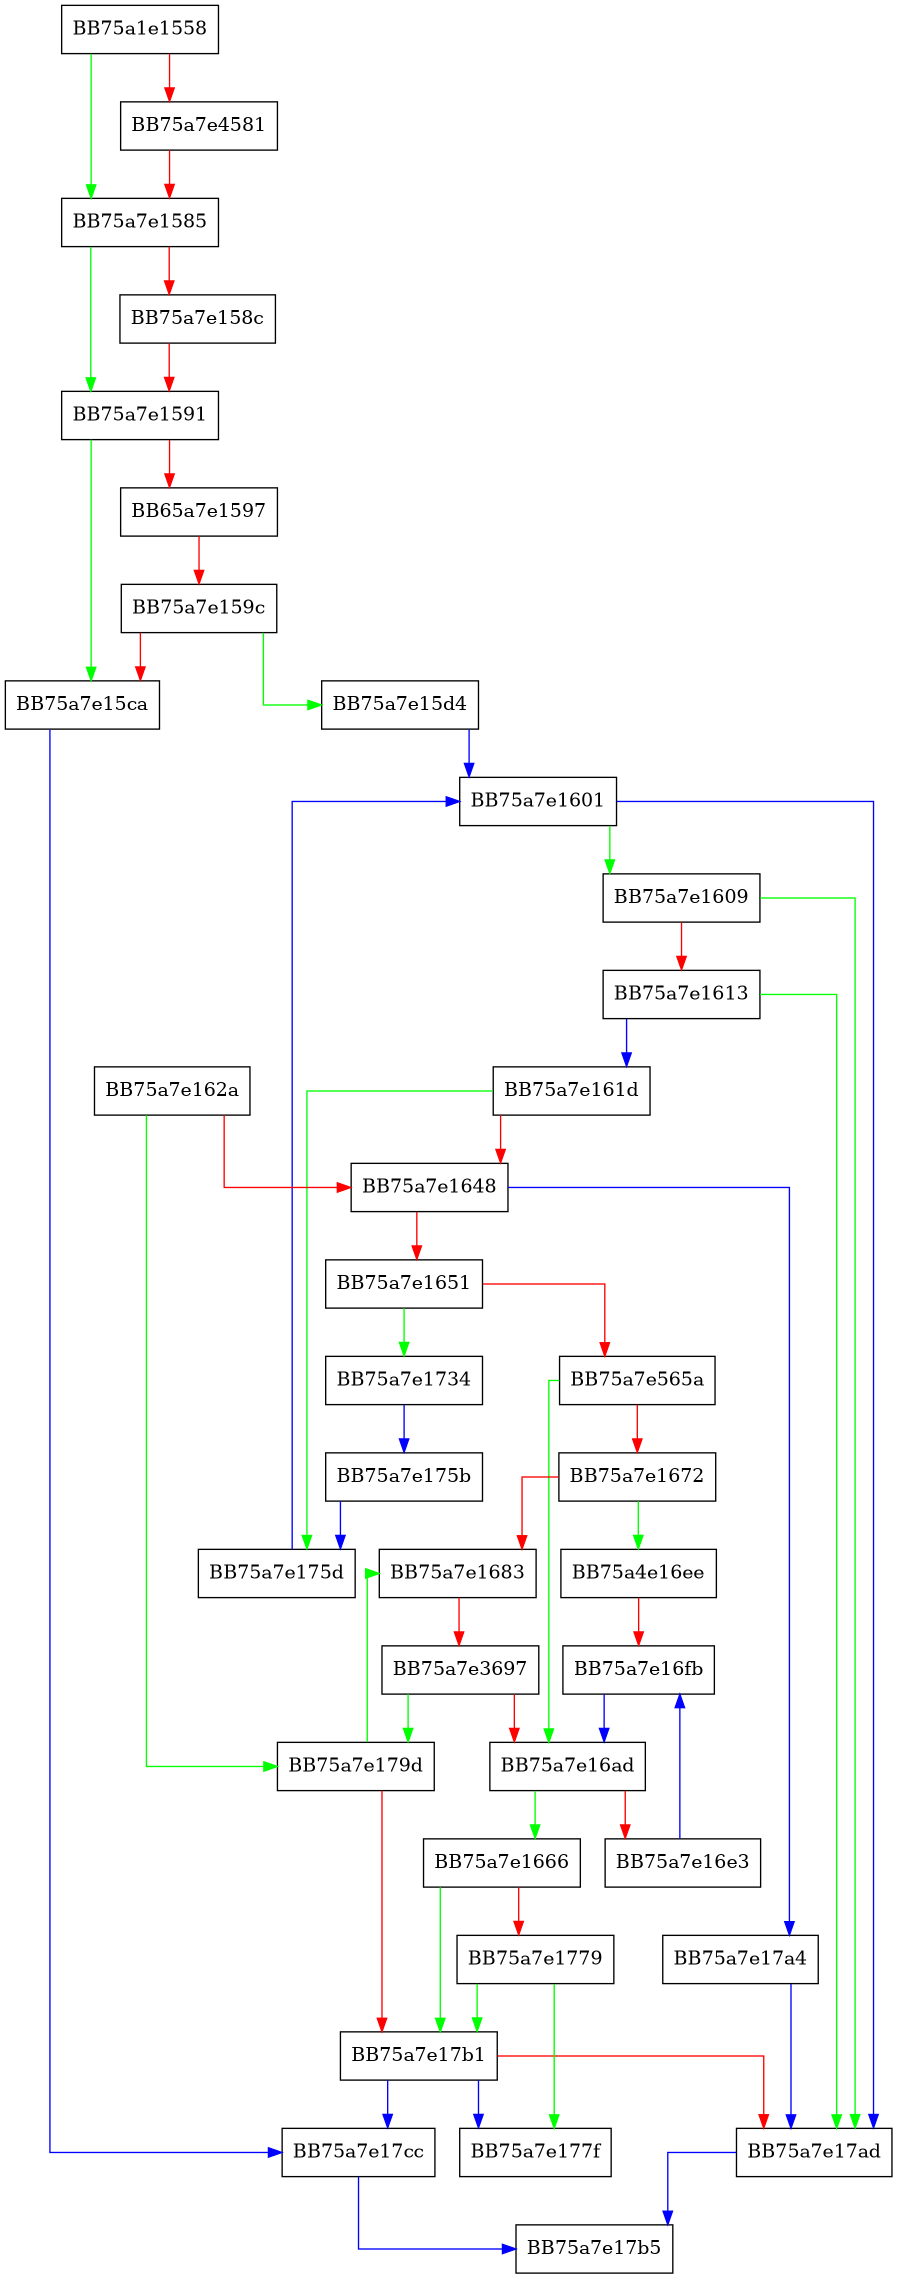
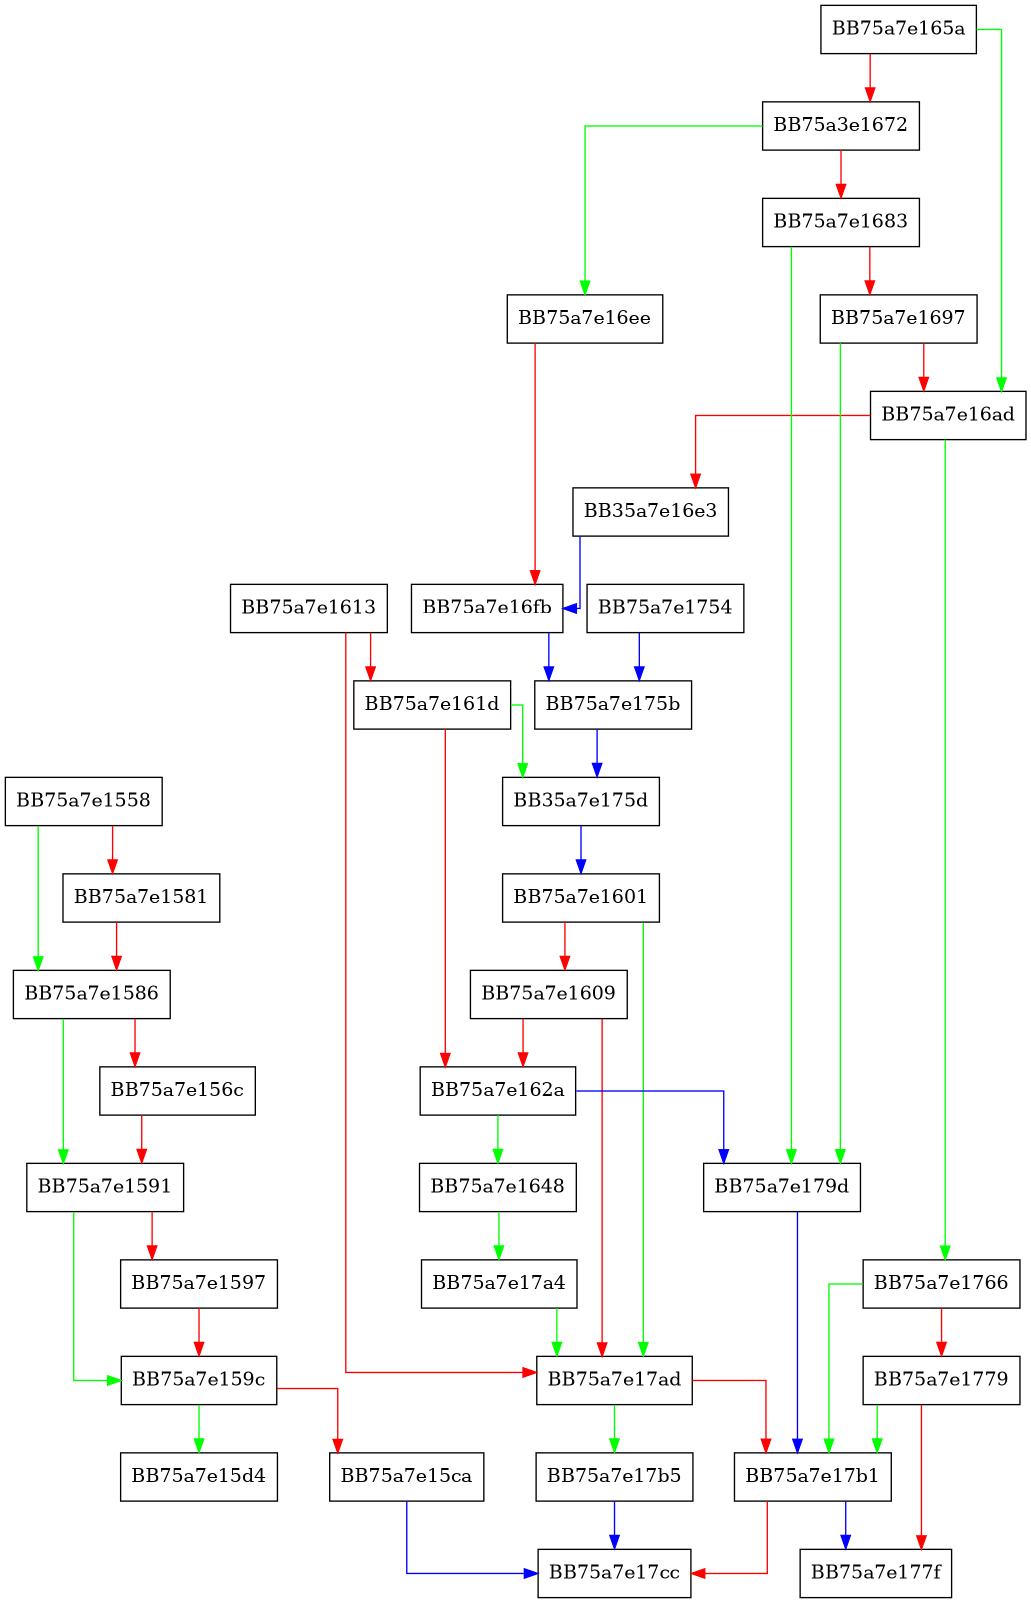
(140, 29) -> (84, 801)
(199, 126) -> (141, 898)
(140, 222) -> (92, 994)
(198, 319) -> (178, 1091)
(199, 512) -> (199, 1284)
(91, 553) -> (74, 1313)
(469, 746) -> none
(610, 843) -> (565, 939)
(682, 939) -> (523, 1036)
(627, 1036) -> (371, 650)
(501, 1132) -> (445, 891)
(245, 1187) -> (498, 1132)
(404, 1284) -> none
(874, 1330) -> (643, 1133)
(404, 1380) -> (665, 608)
(637, 1380) -> (899, 29)
(789, 1414) -> (499, 1229)
(855, 1459) -> (602, 1181)
(637, 1477) -> (841, 126)
(146, 1500) -> (679, 1091)
(837, 1516) -> (346, 1091)
(277, 1573) -> (581, 801)
(639, 1573) -> (585, 319)
(367, 1657) -> (791, 698)
(460, 1670) -> (899, 319)
(604, 1711) -> (549, 650)
(502, 1863) -> (942, 1284)
(683, 1863) -> (651, 512)
(382, 1904) -> (797, 1325)
(554, 2046) -> (921, 1470)
(791, 2049) -> (557, 1325)
(660, 2056) -> (759, 1380)
(388, 2097) -> (767, 1569)
(673, 2152) -> (615, 1422)
(394, 2249) -> (615, 1518)
